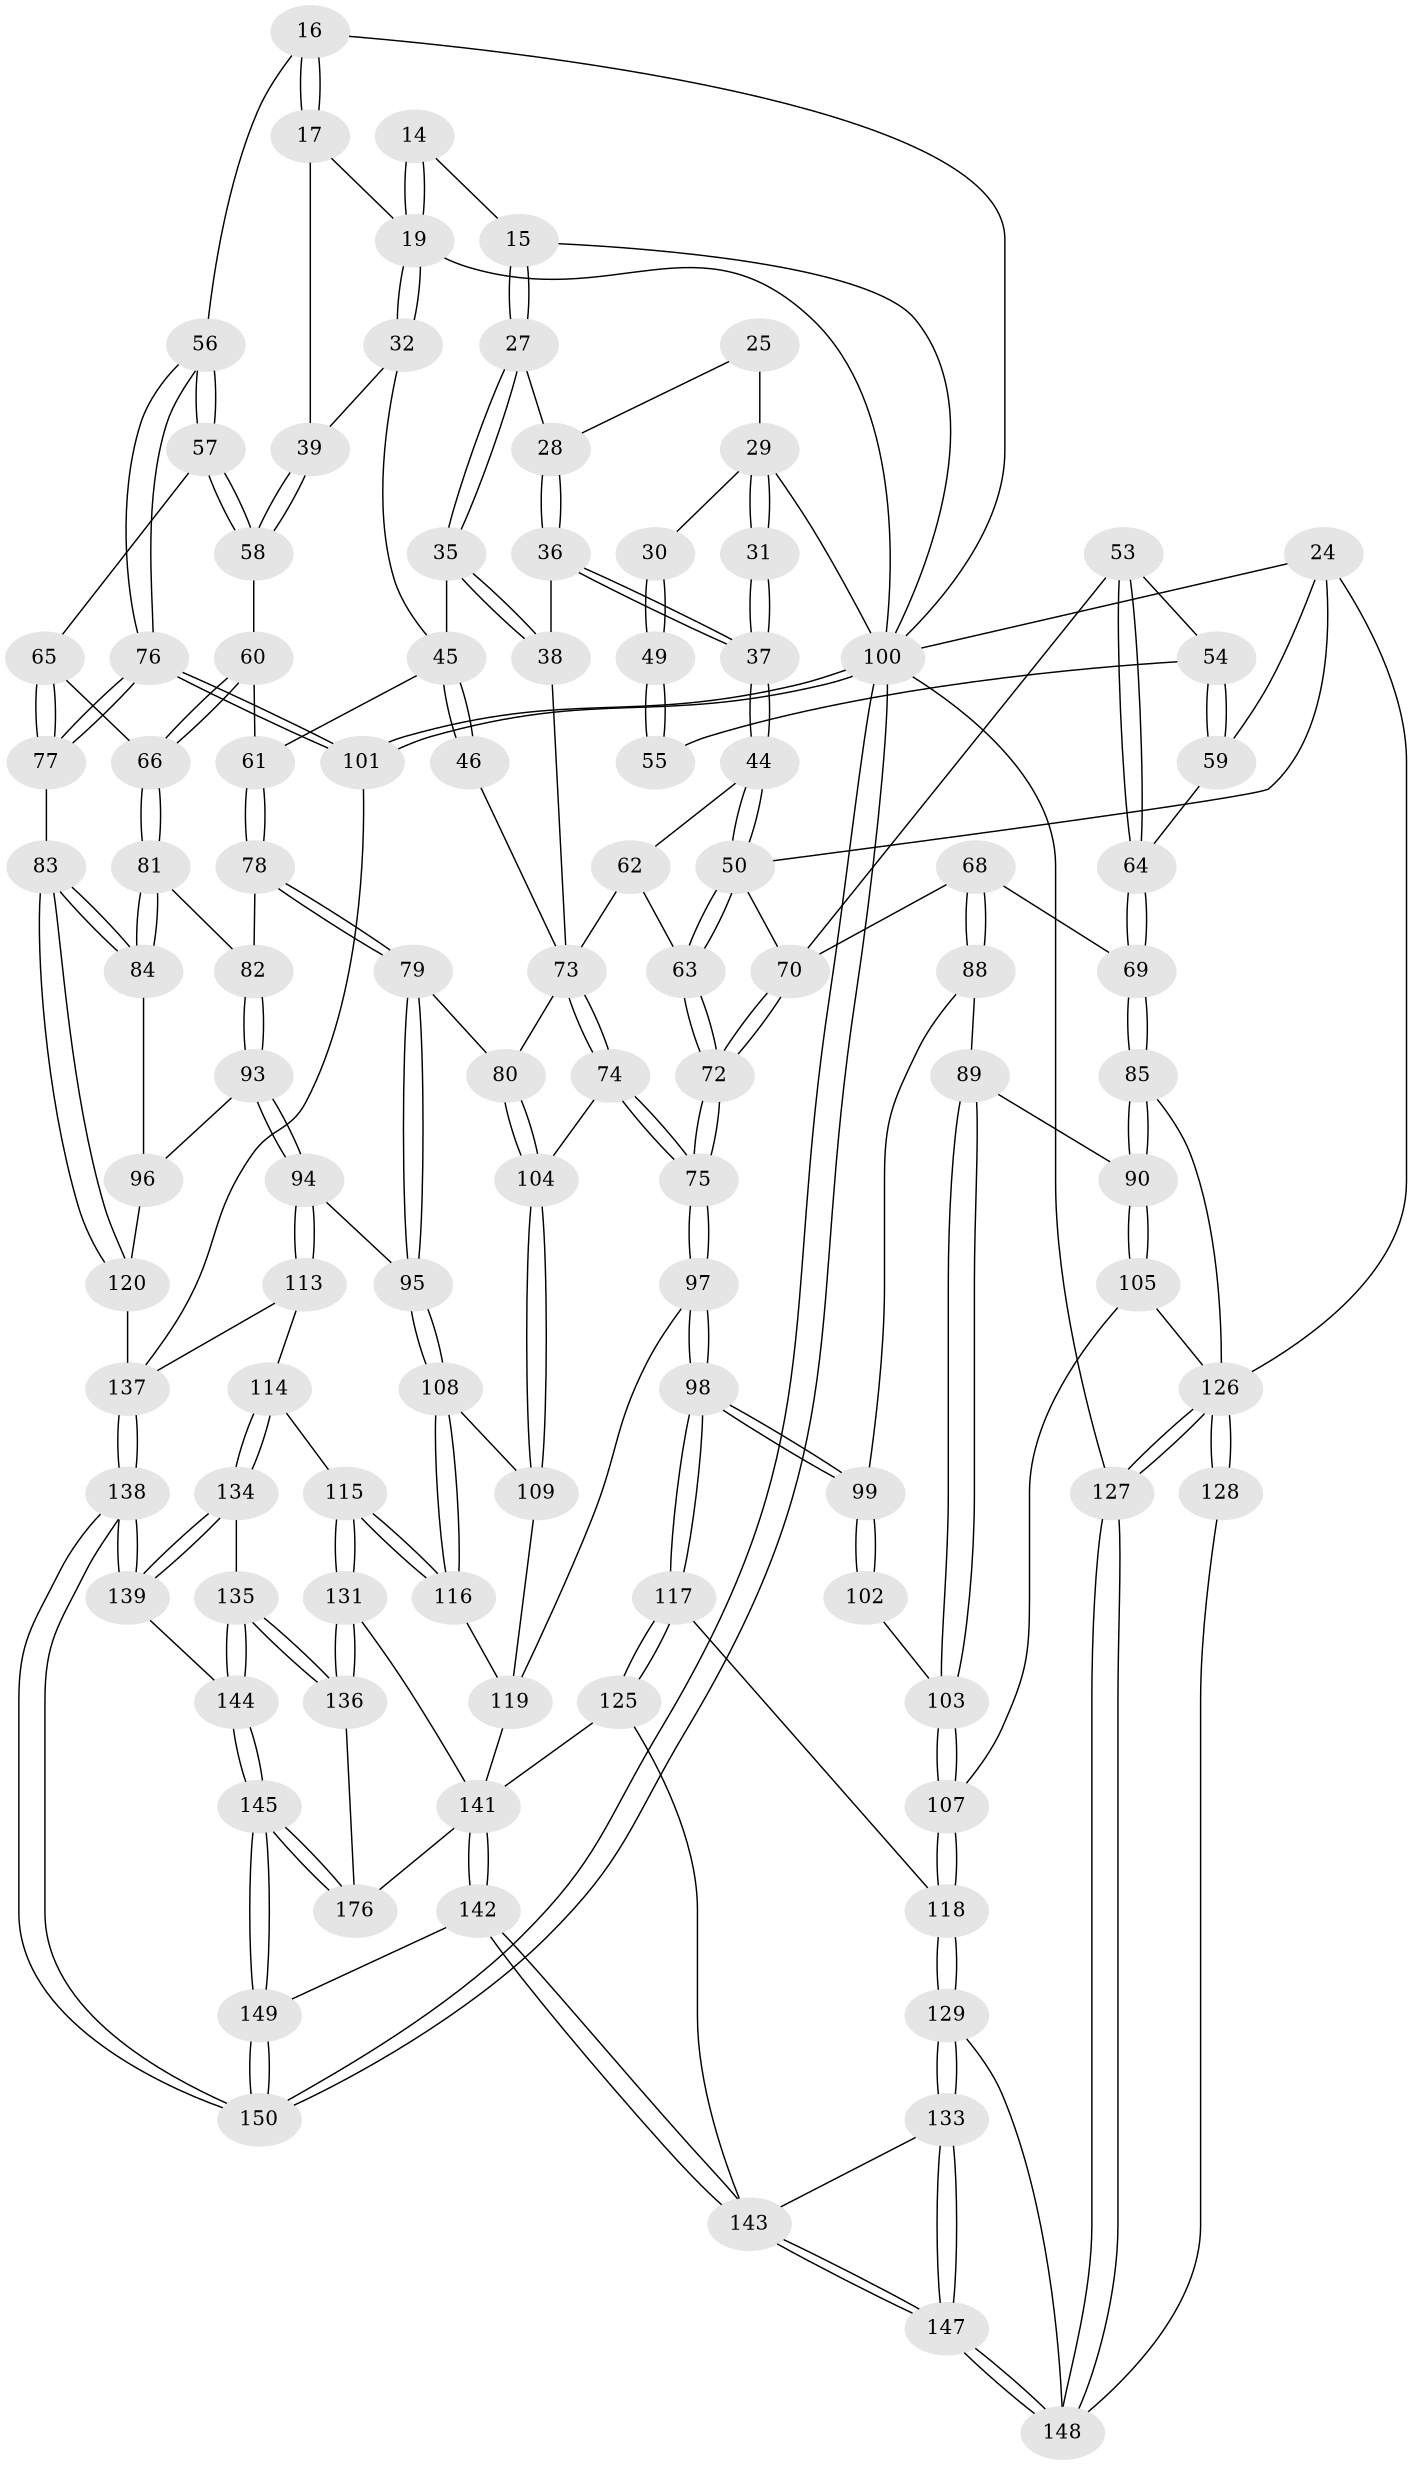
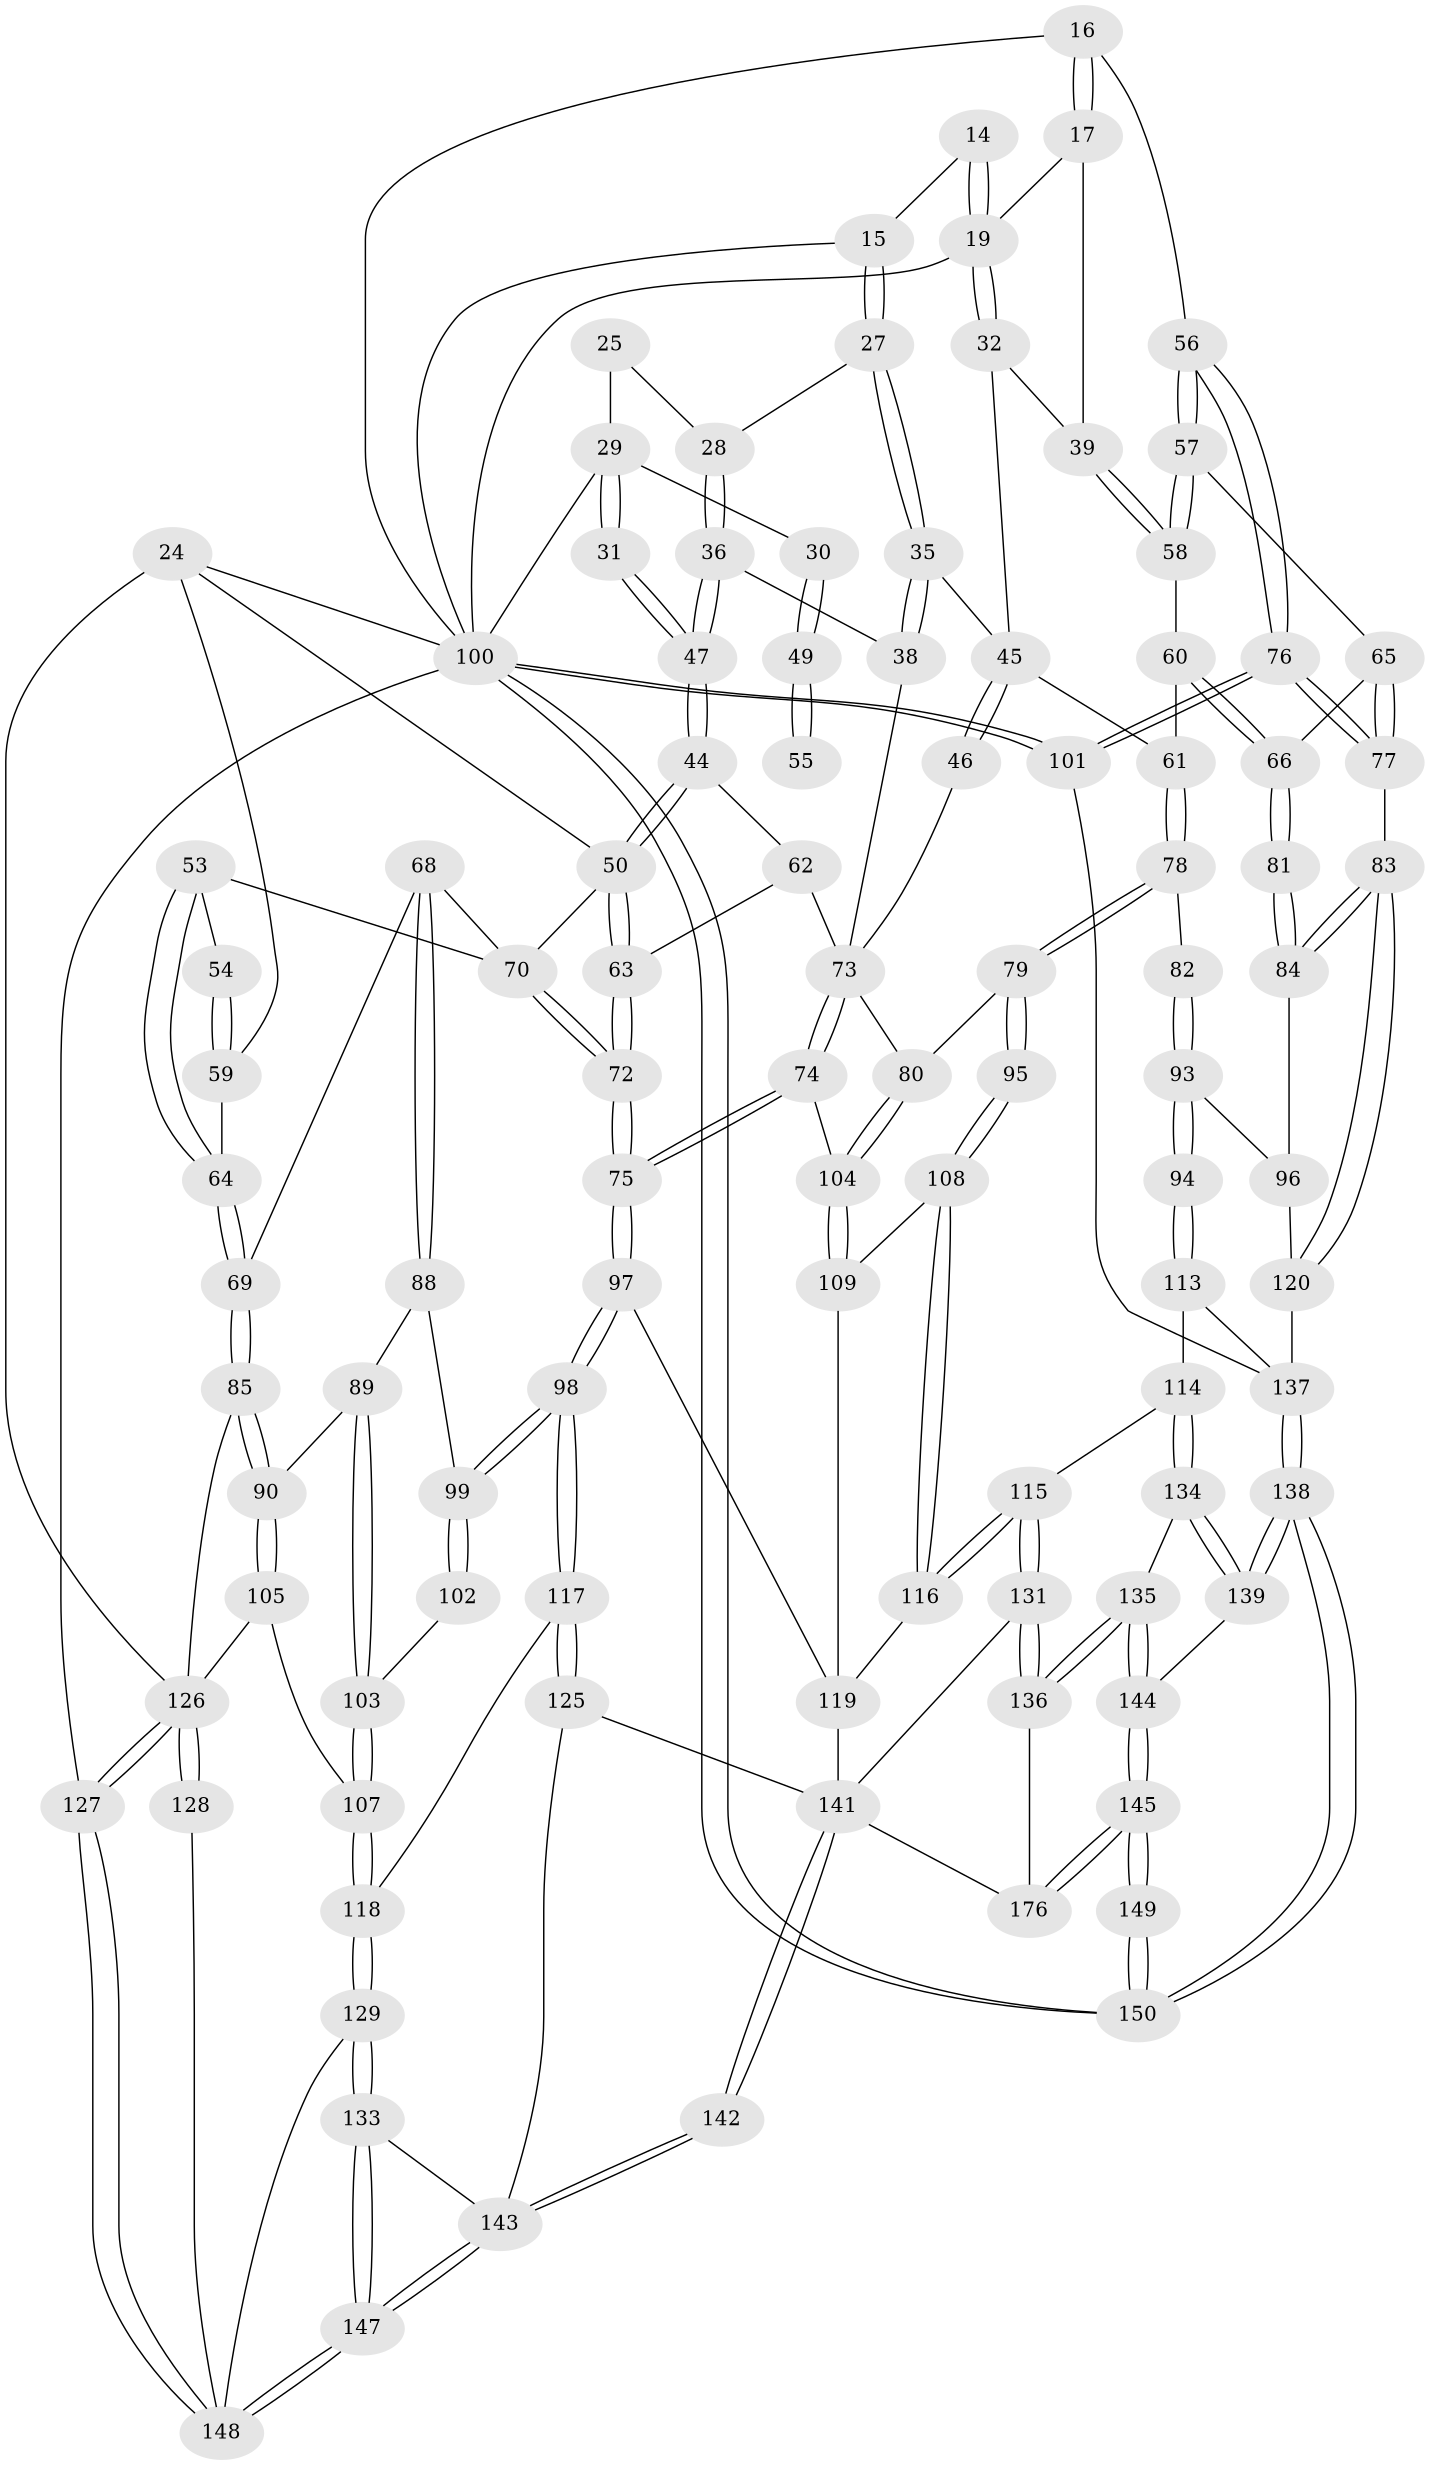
(760, 658) -> (697, 658)
(916, 690) -> none
(202, 919) -> none
(359, 1233) -> none
(369, 1963) -> none
